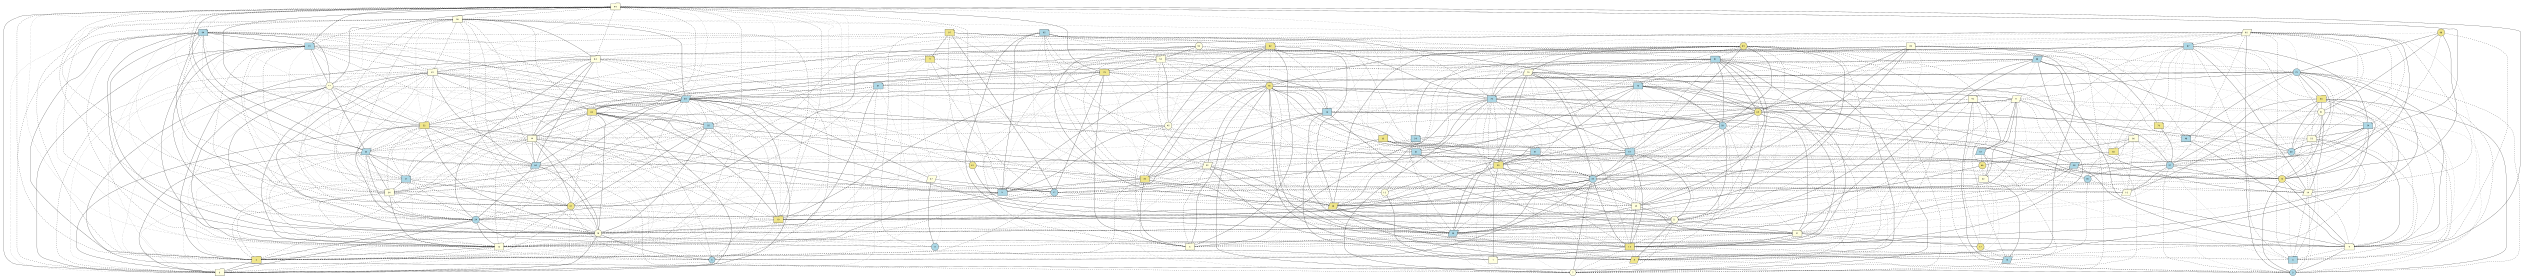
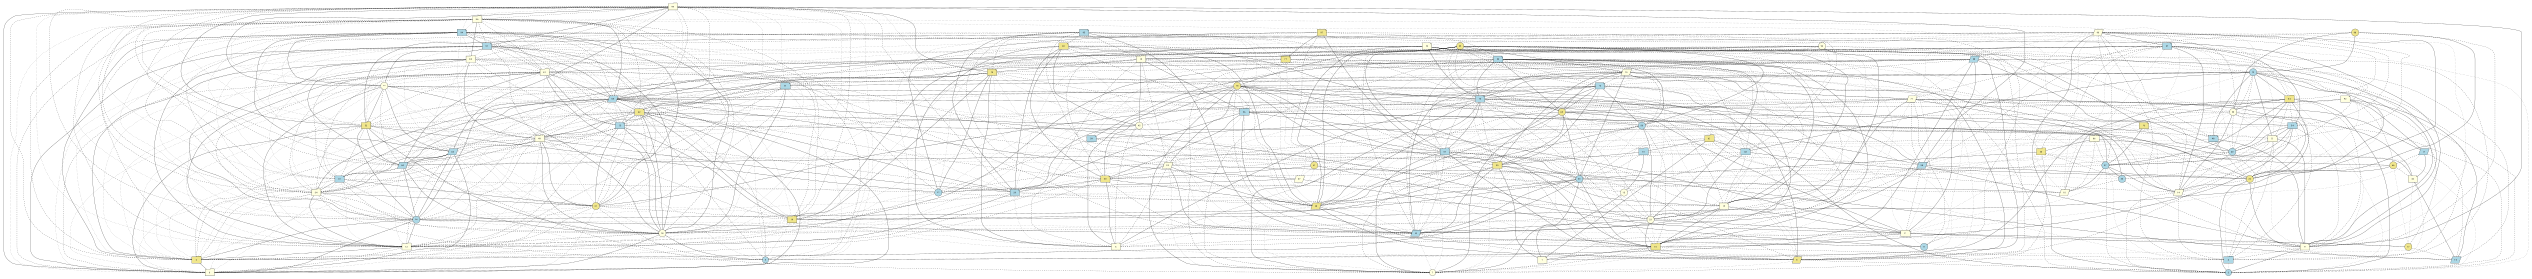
(1682, 179) -> (1376, 219)
